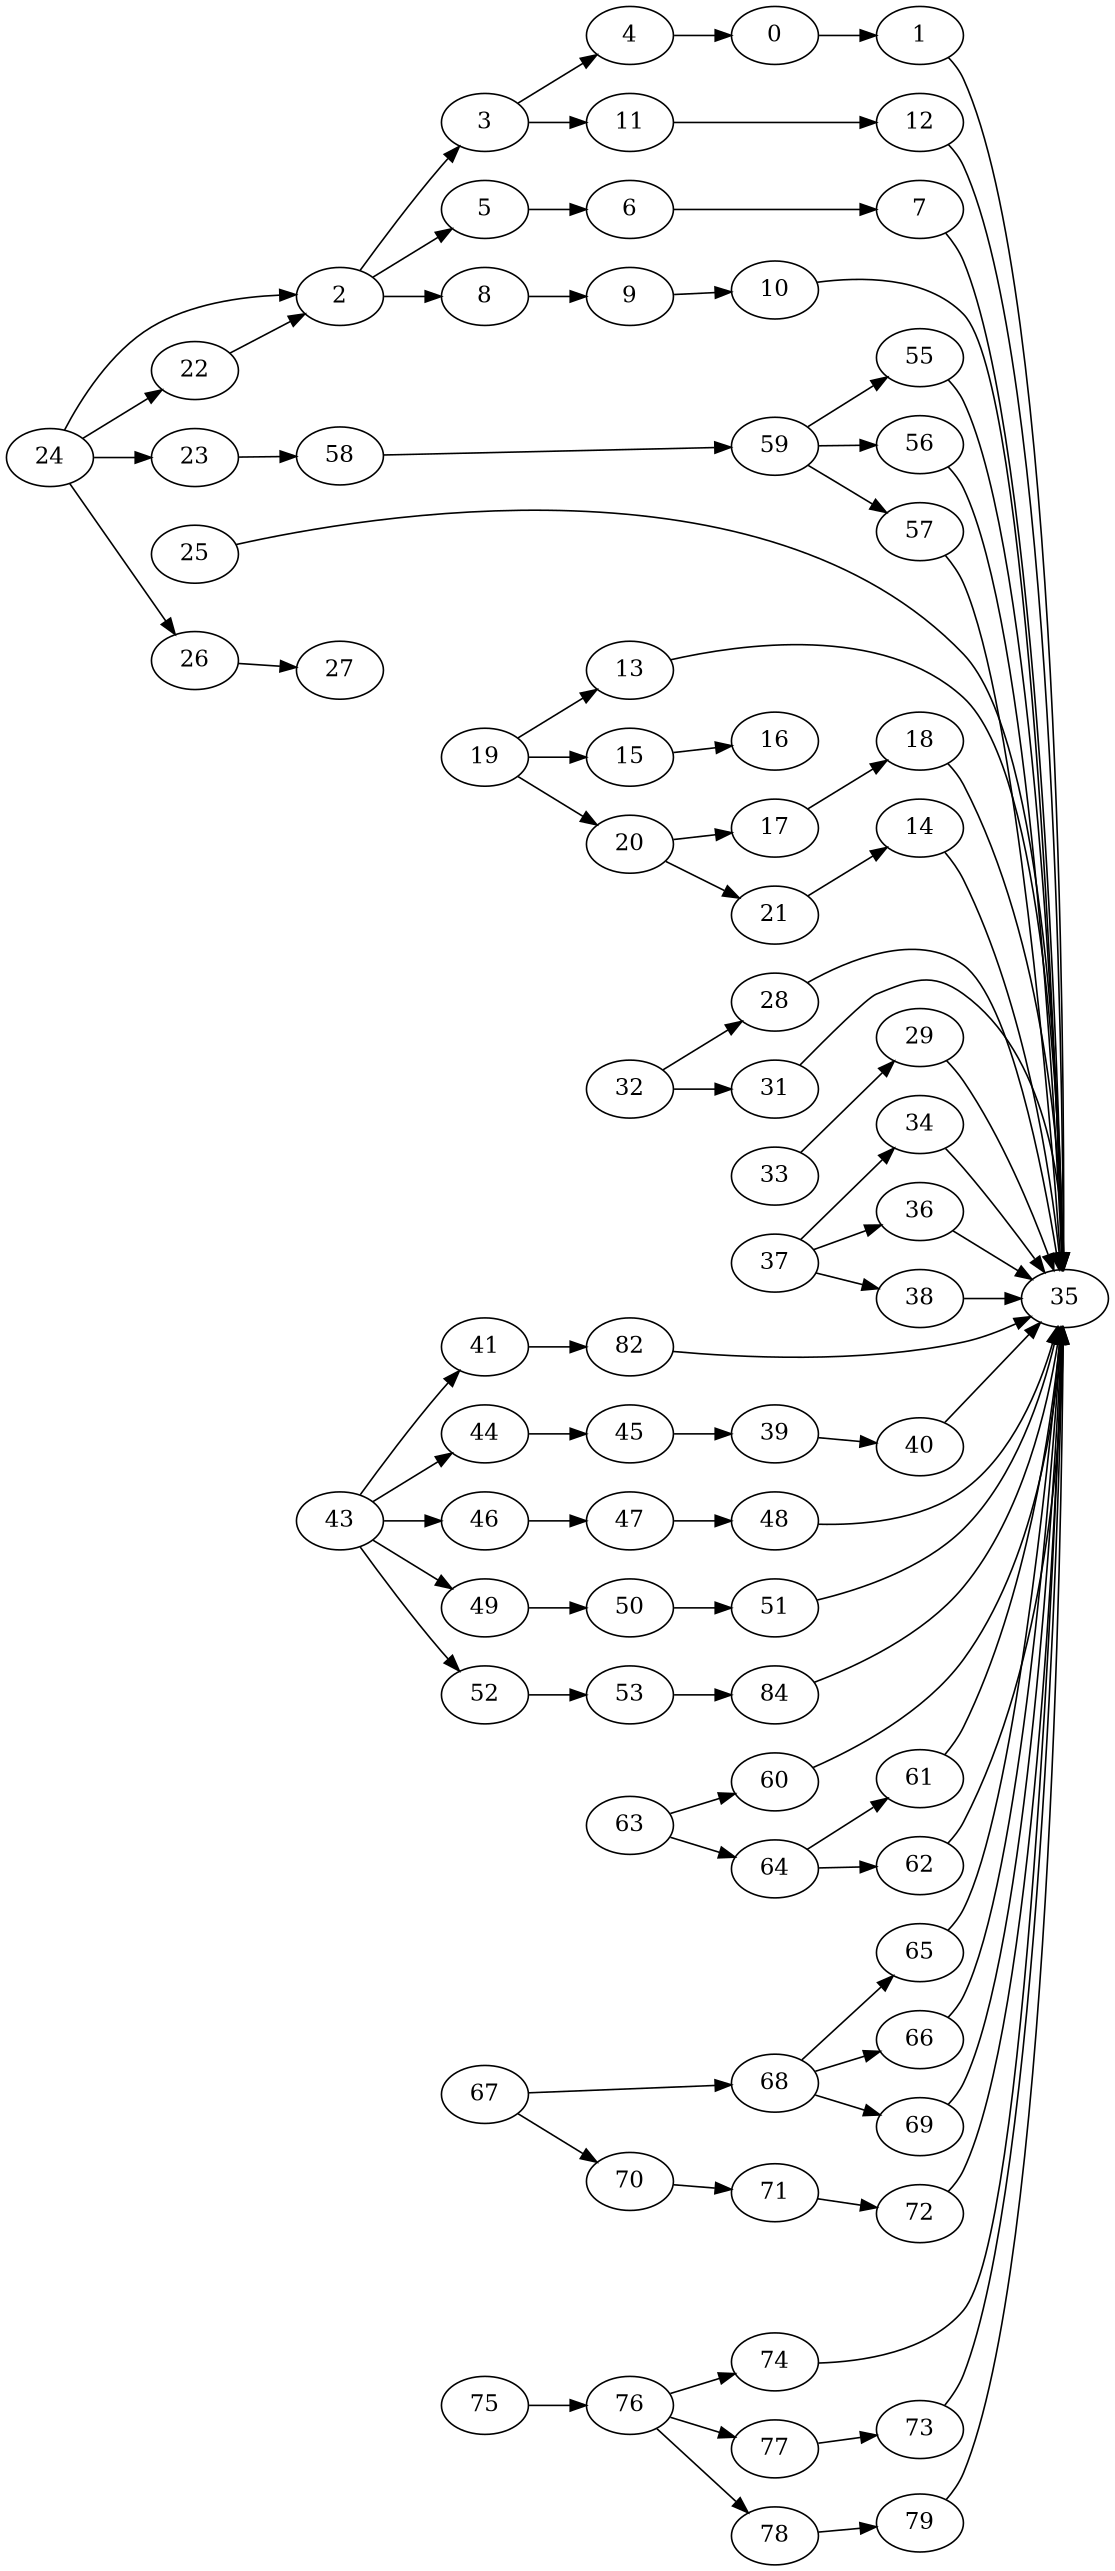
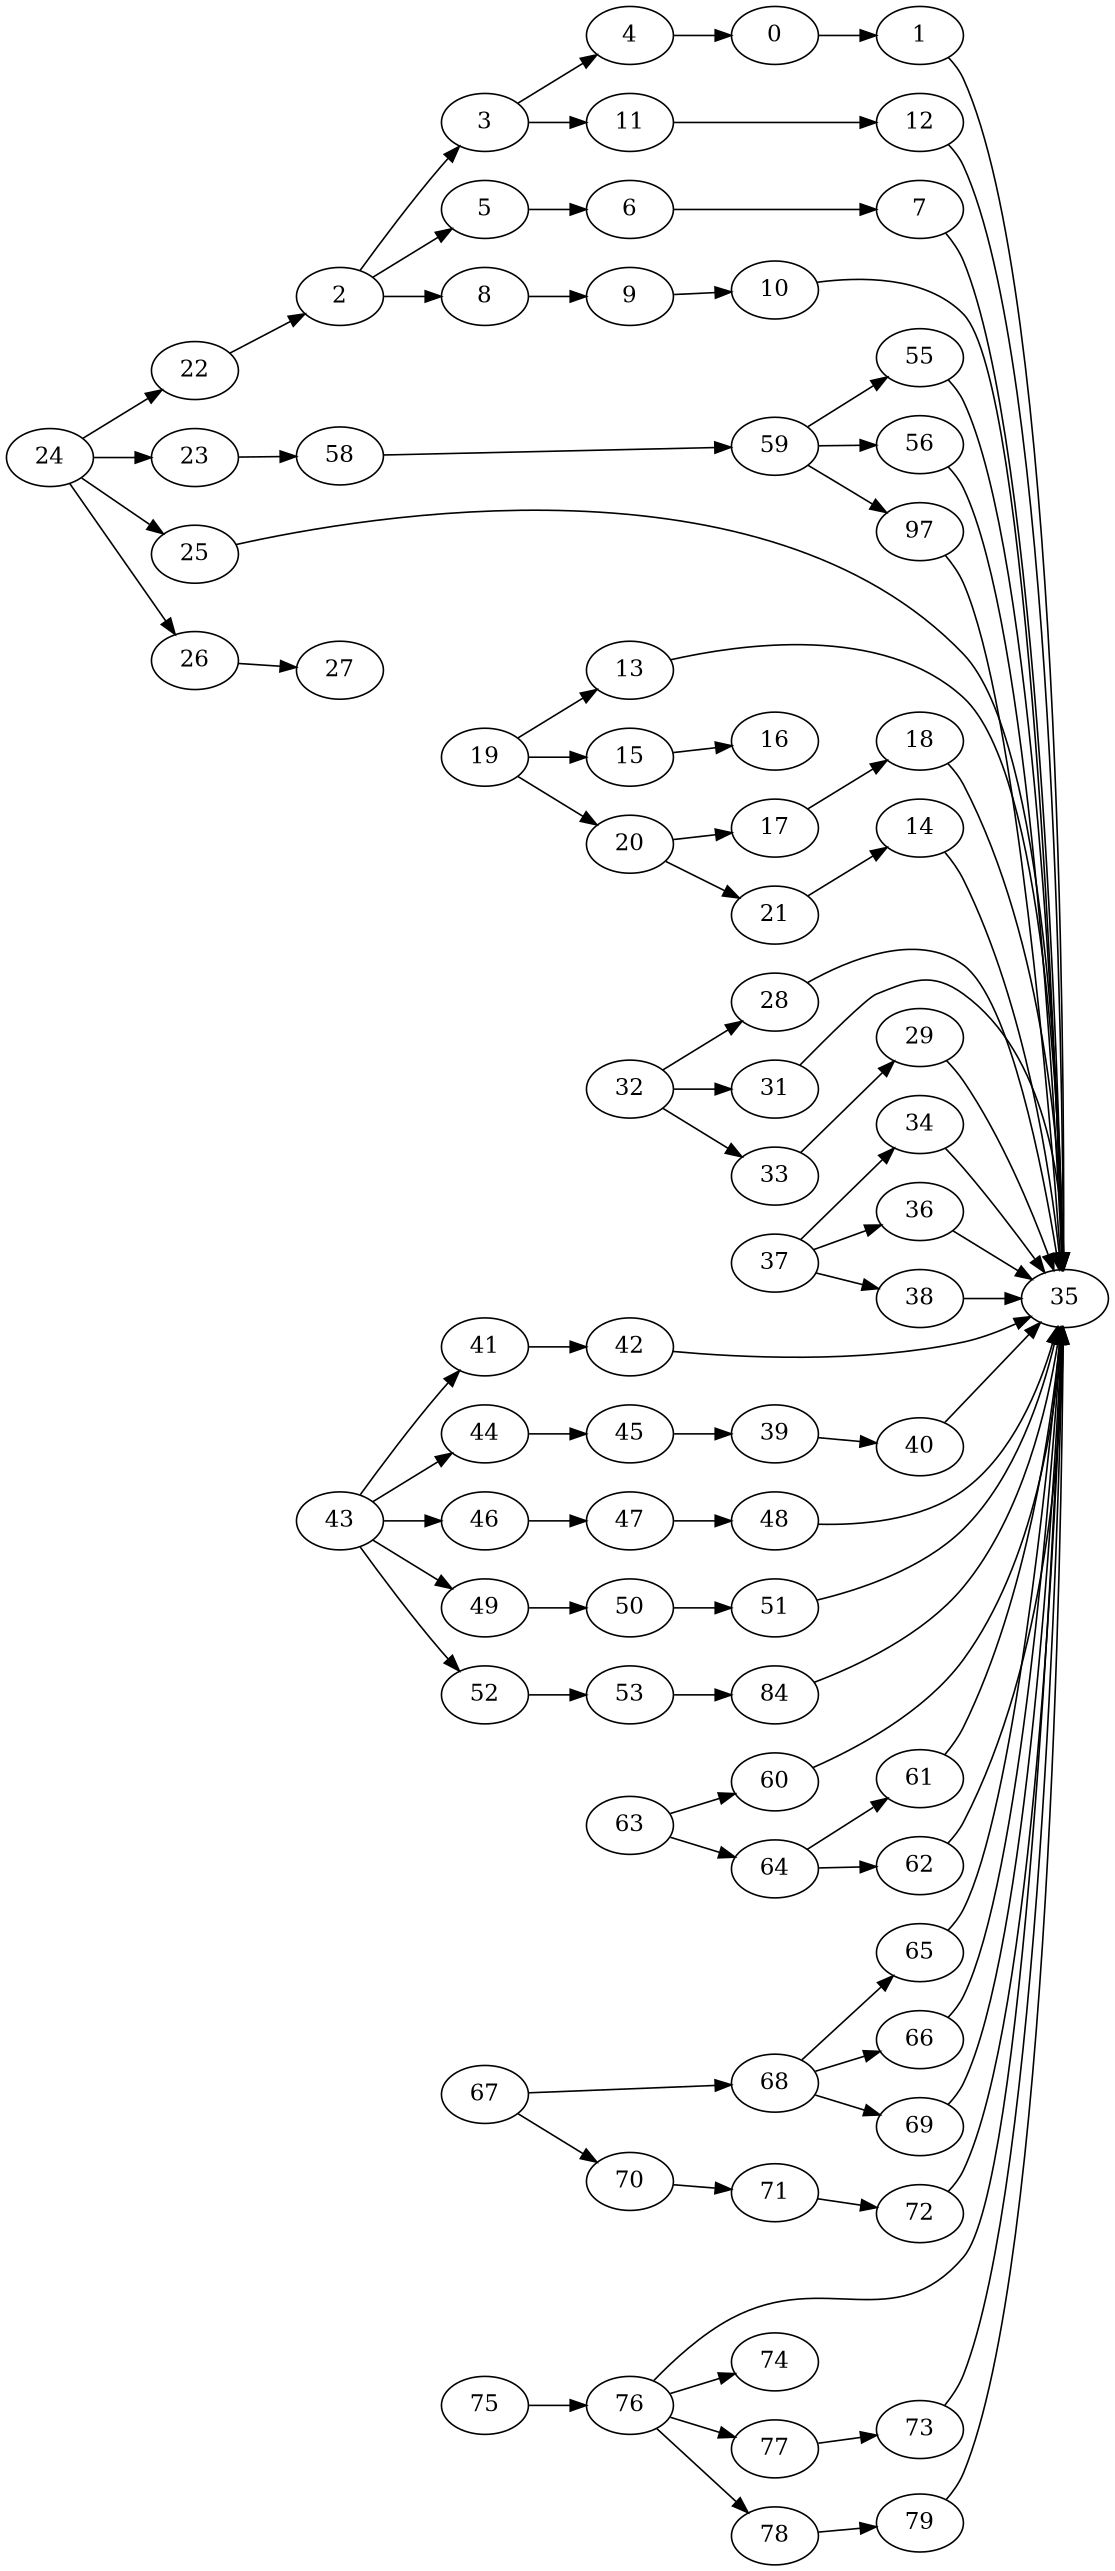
(150, 328) -> (116, 501)
(920, 532) -> (920, 532)
none -> (695, 1128)
(630, 1347) -> (630, 1347)
(1030, 1910) -> (1016, 2009)
